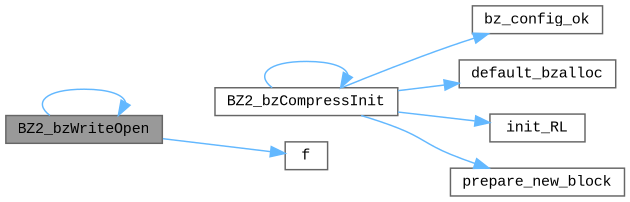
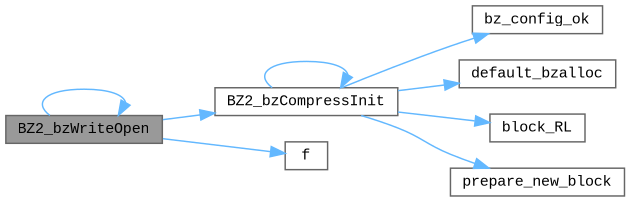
none -> (182, 117)
(537, 128) -> (537, 128)
